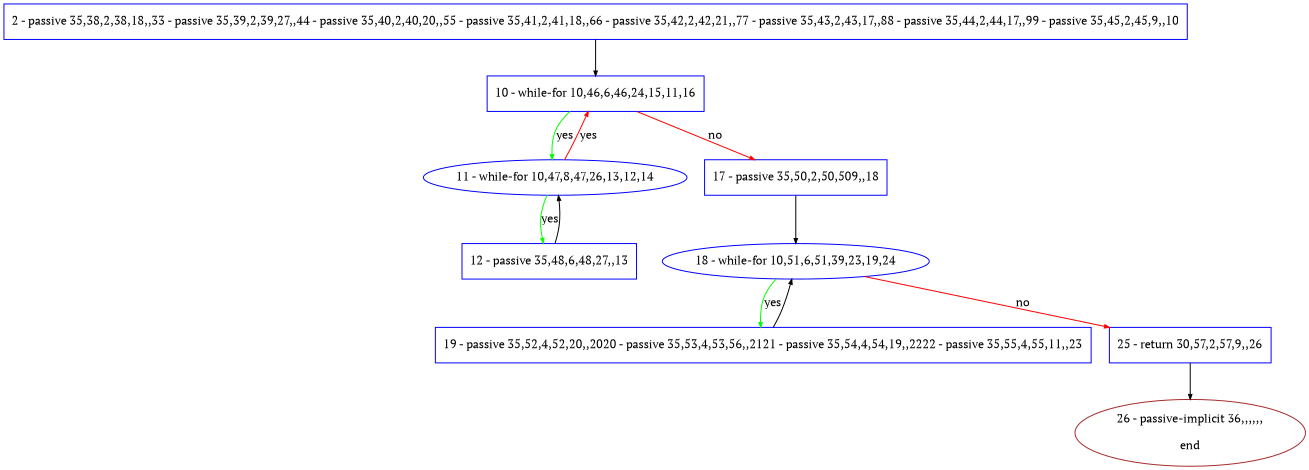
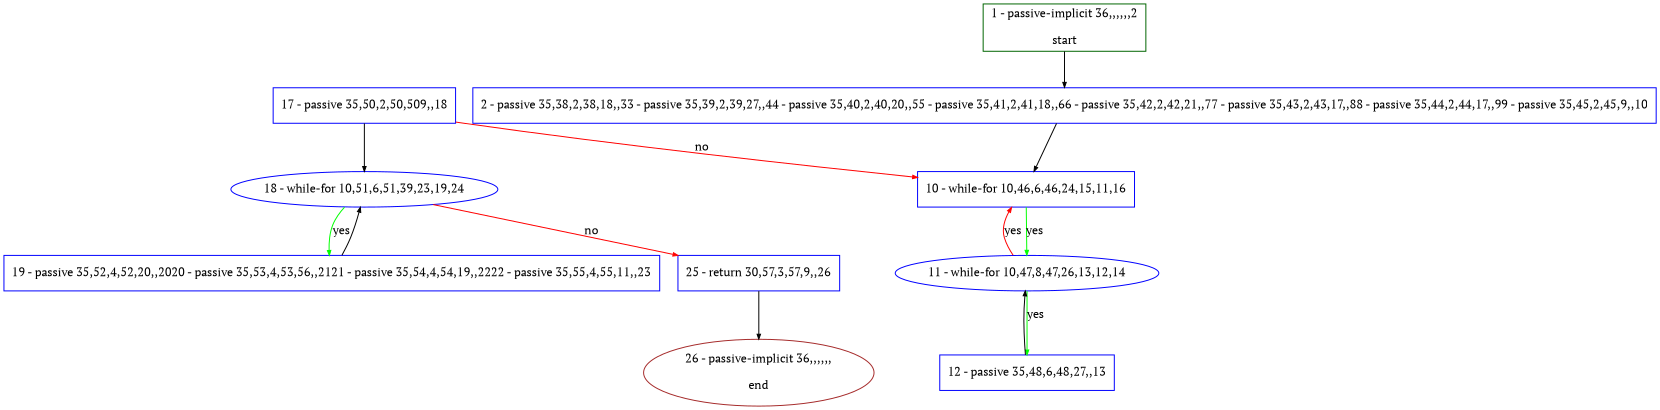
none -> (1065, 28)
(693, 135) -> (684, 152)
(1190, 345) -> (759, 273)
